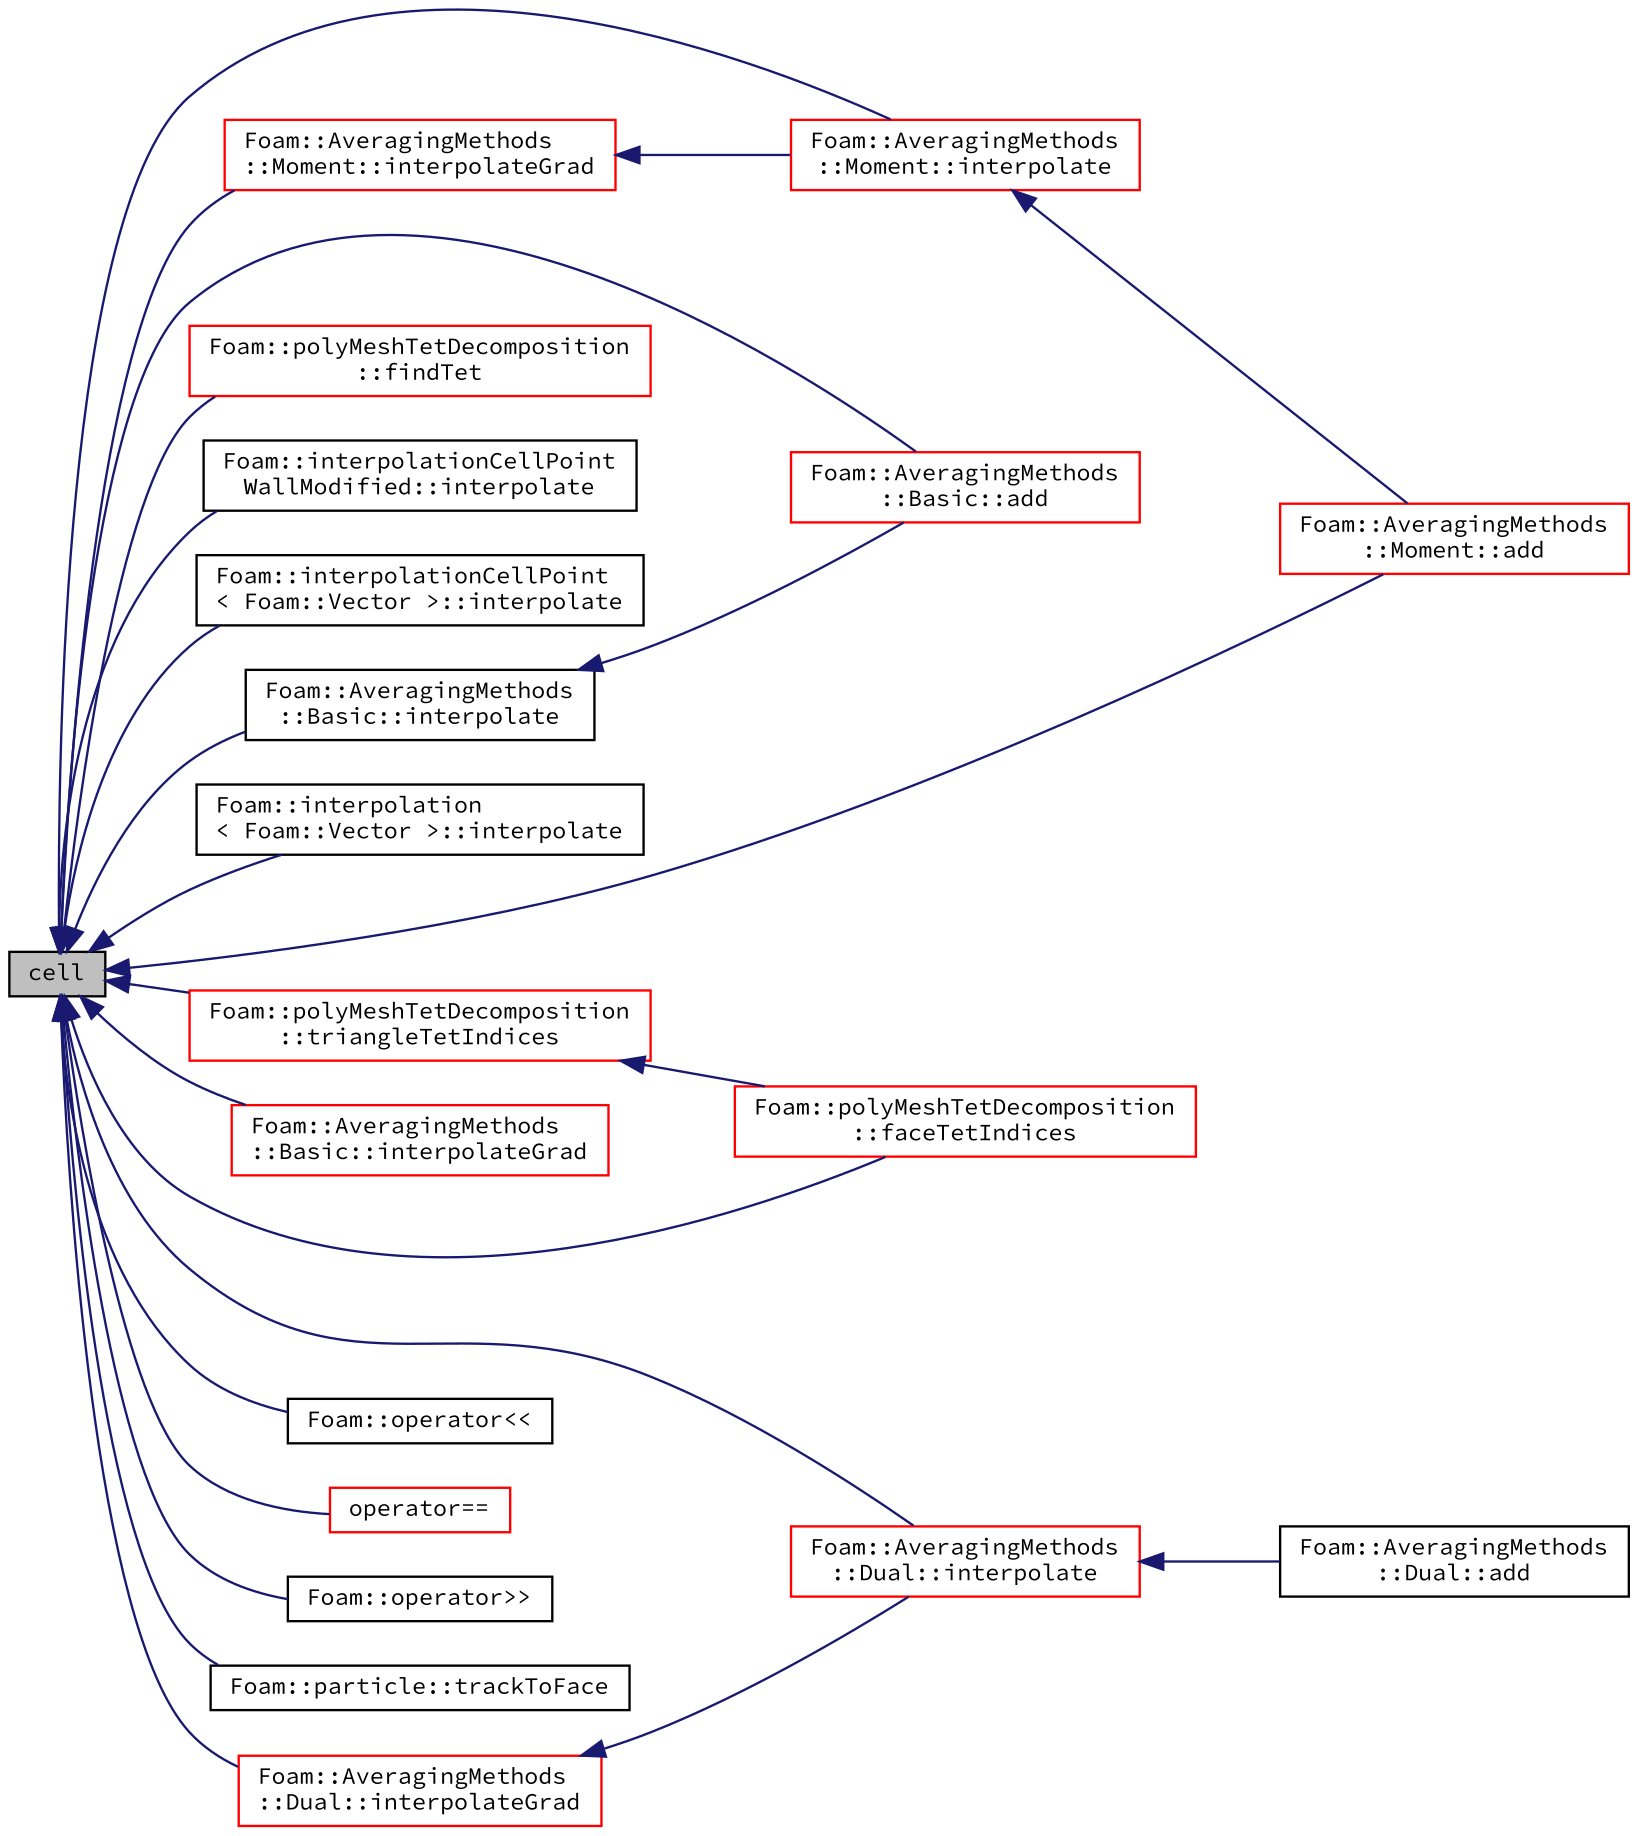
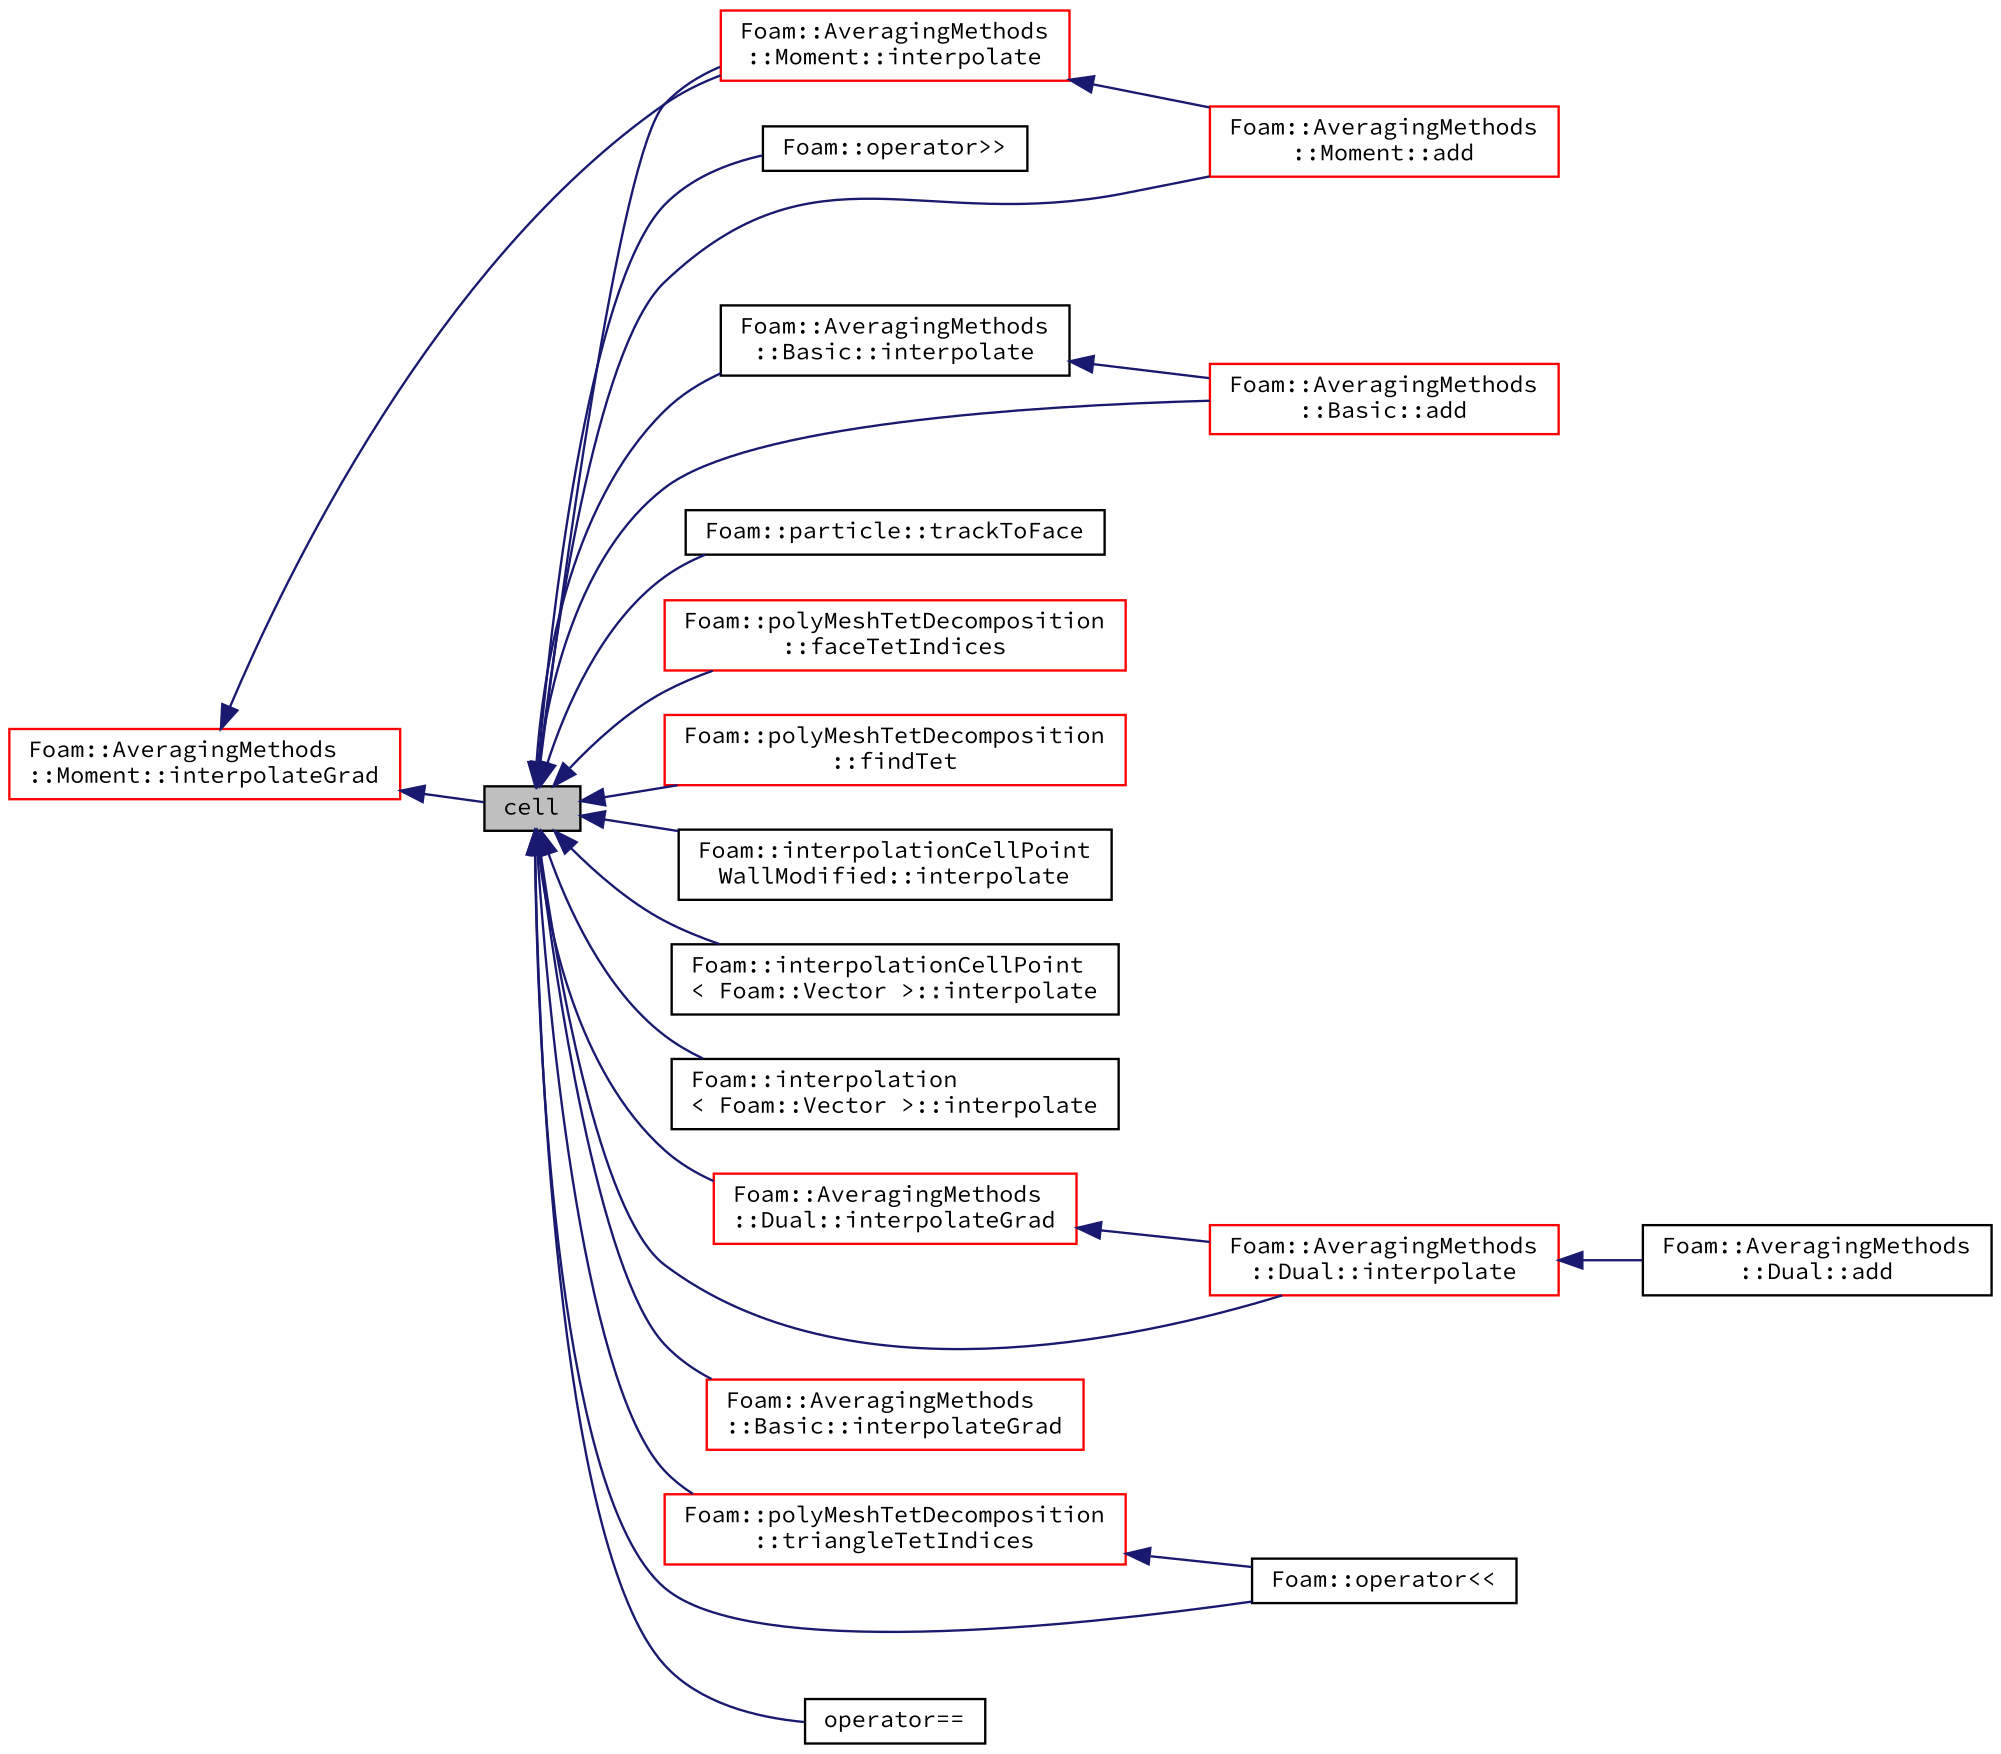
(125, 388) -> (454, 798)
(704, 1076) -> (1201, 1562)
(420, 1510) -> (895, 1721)
